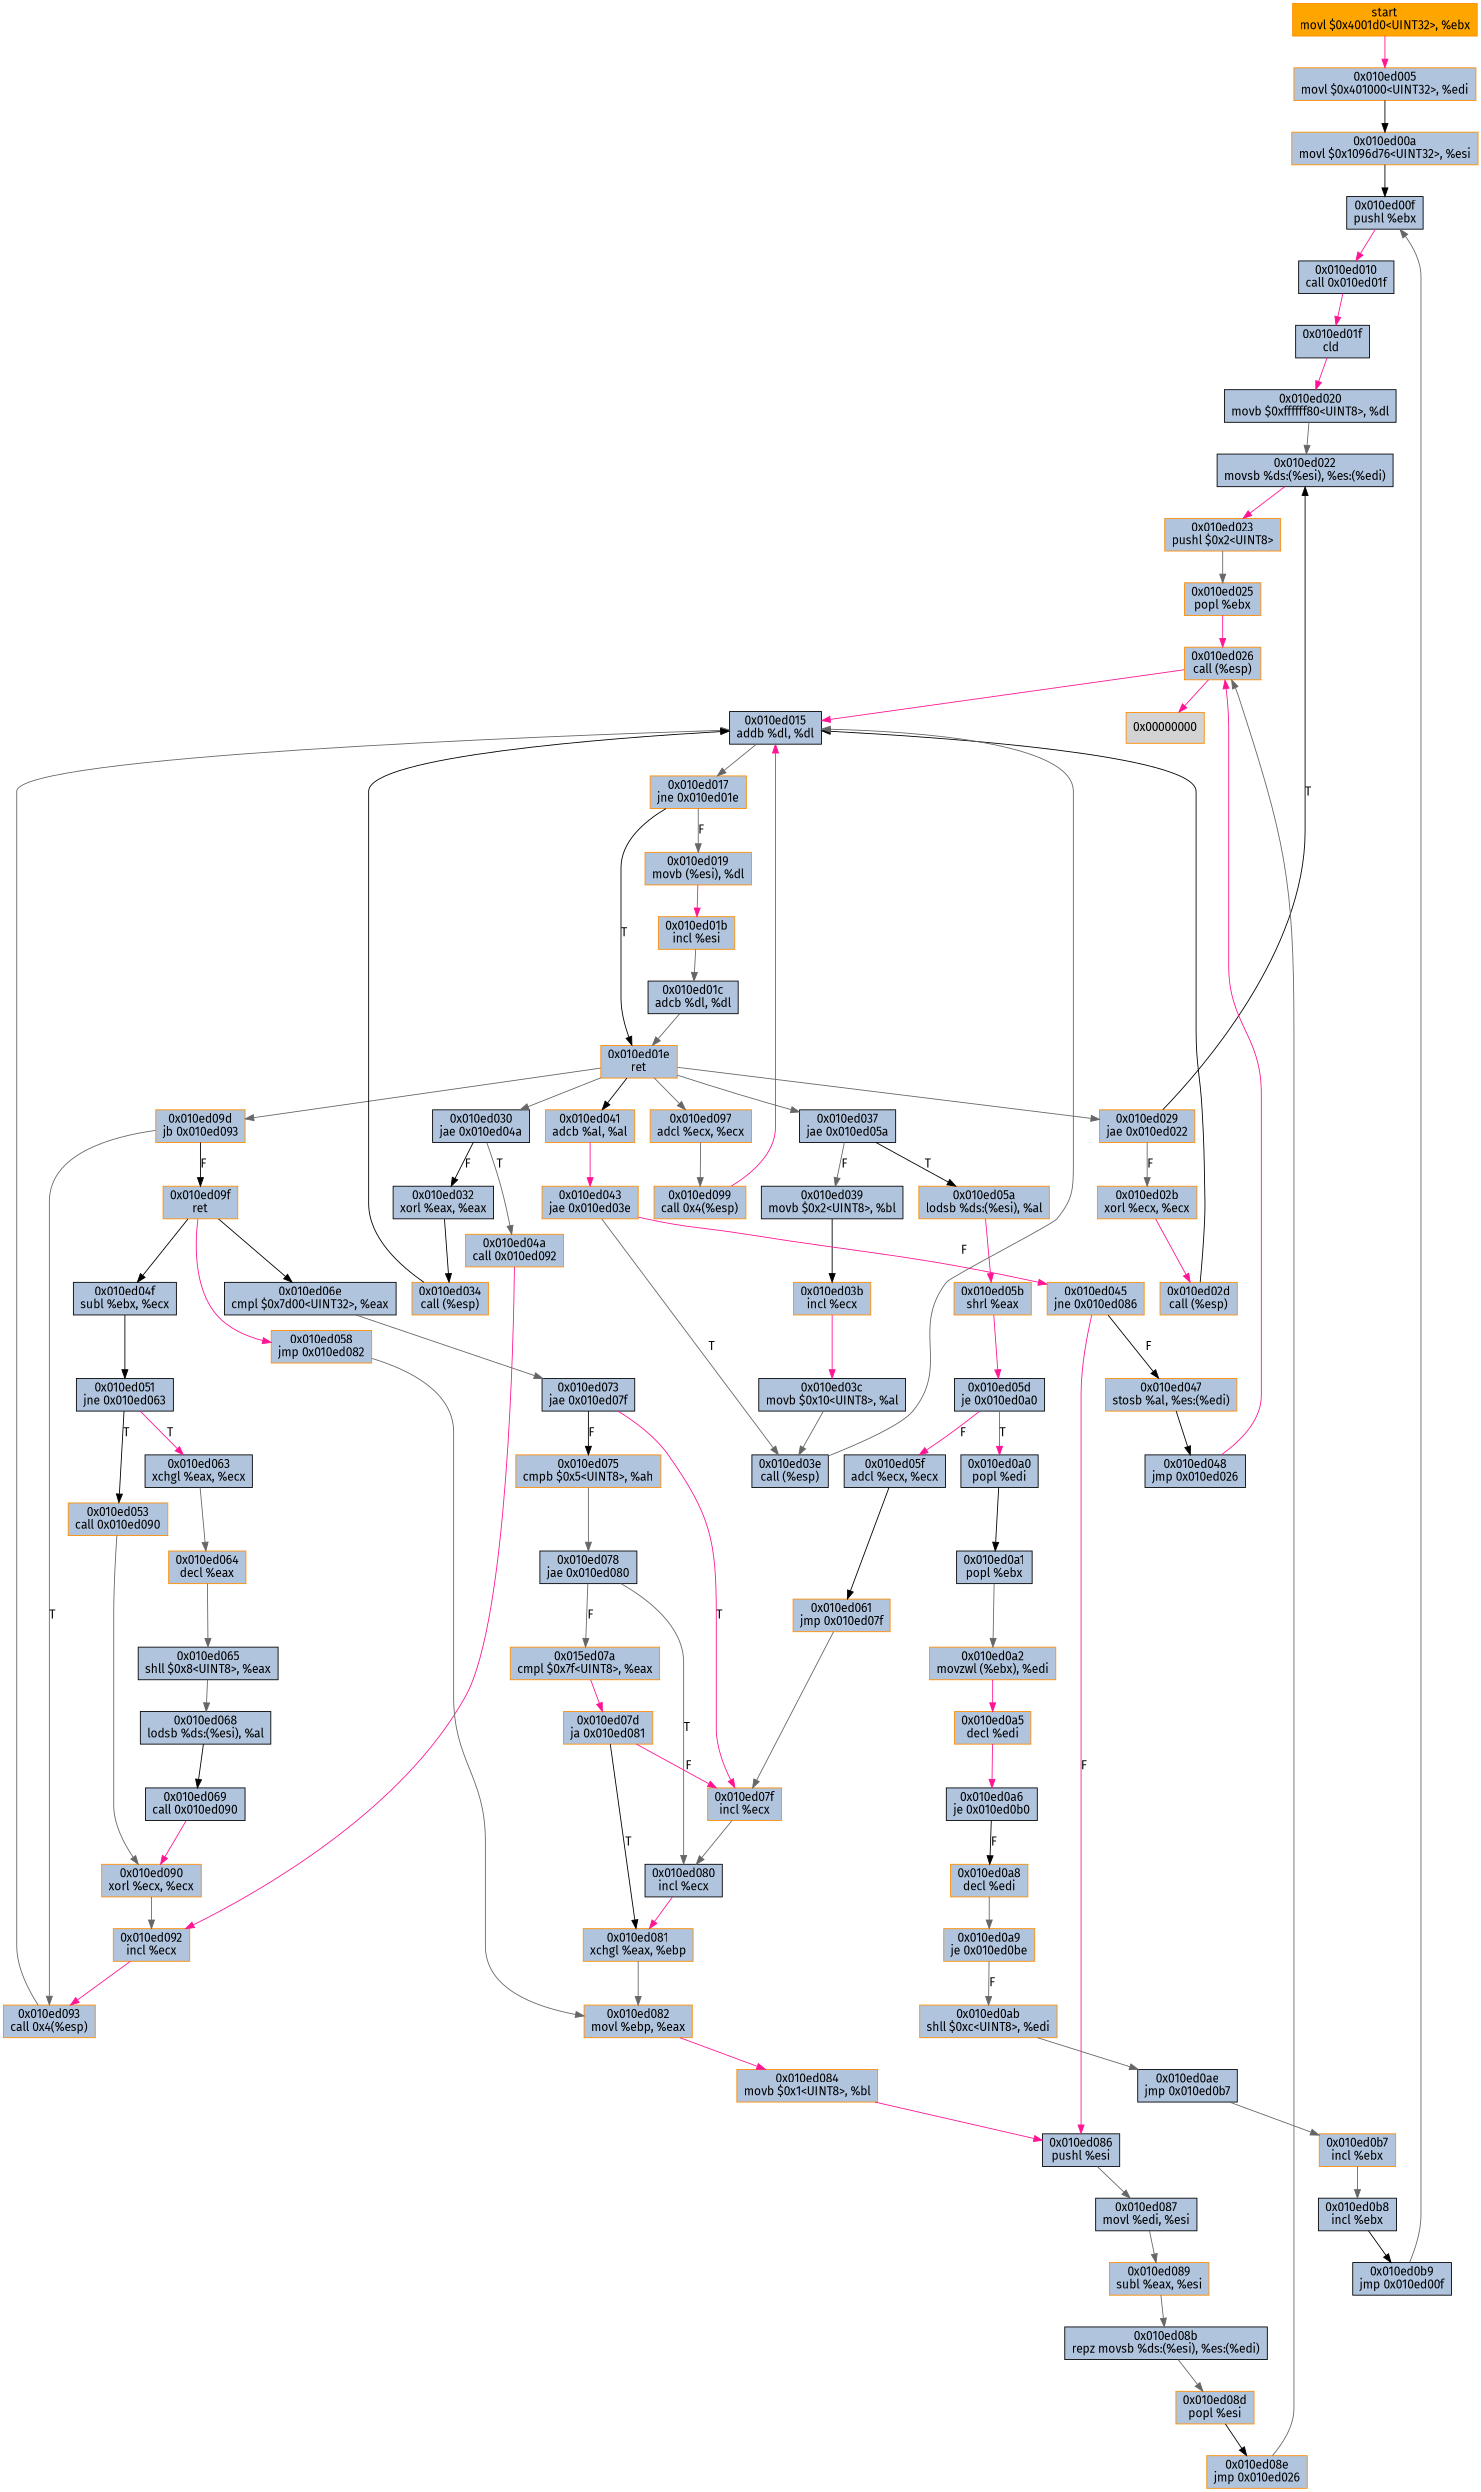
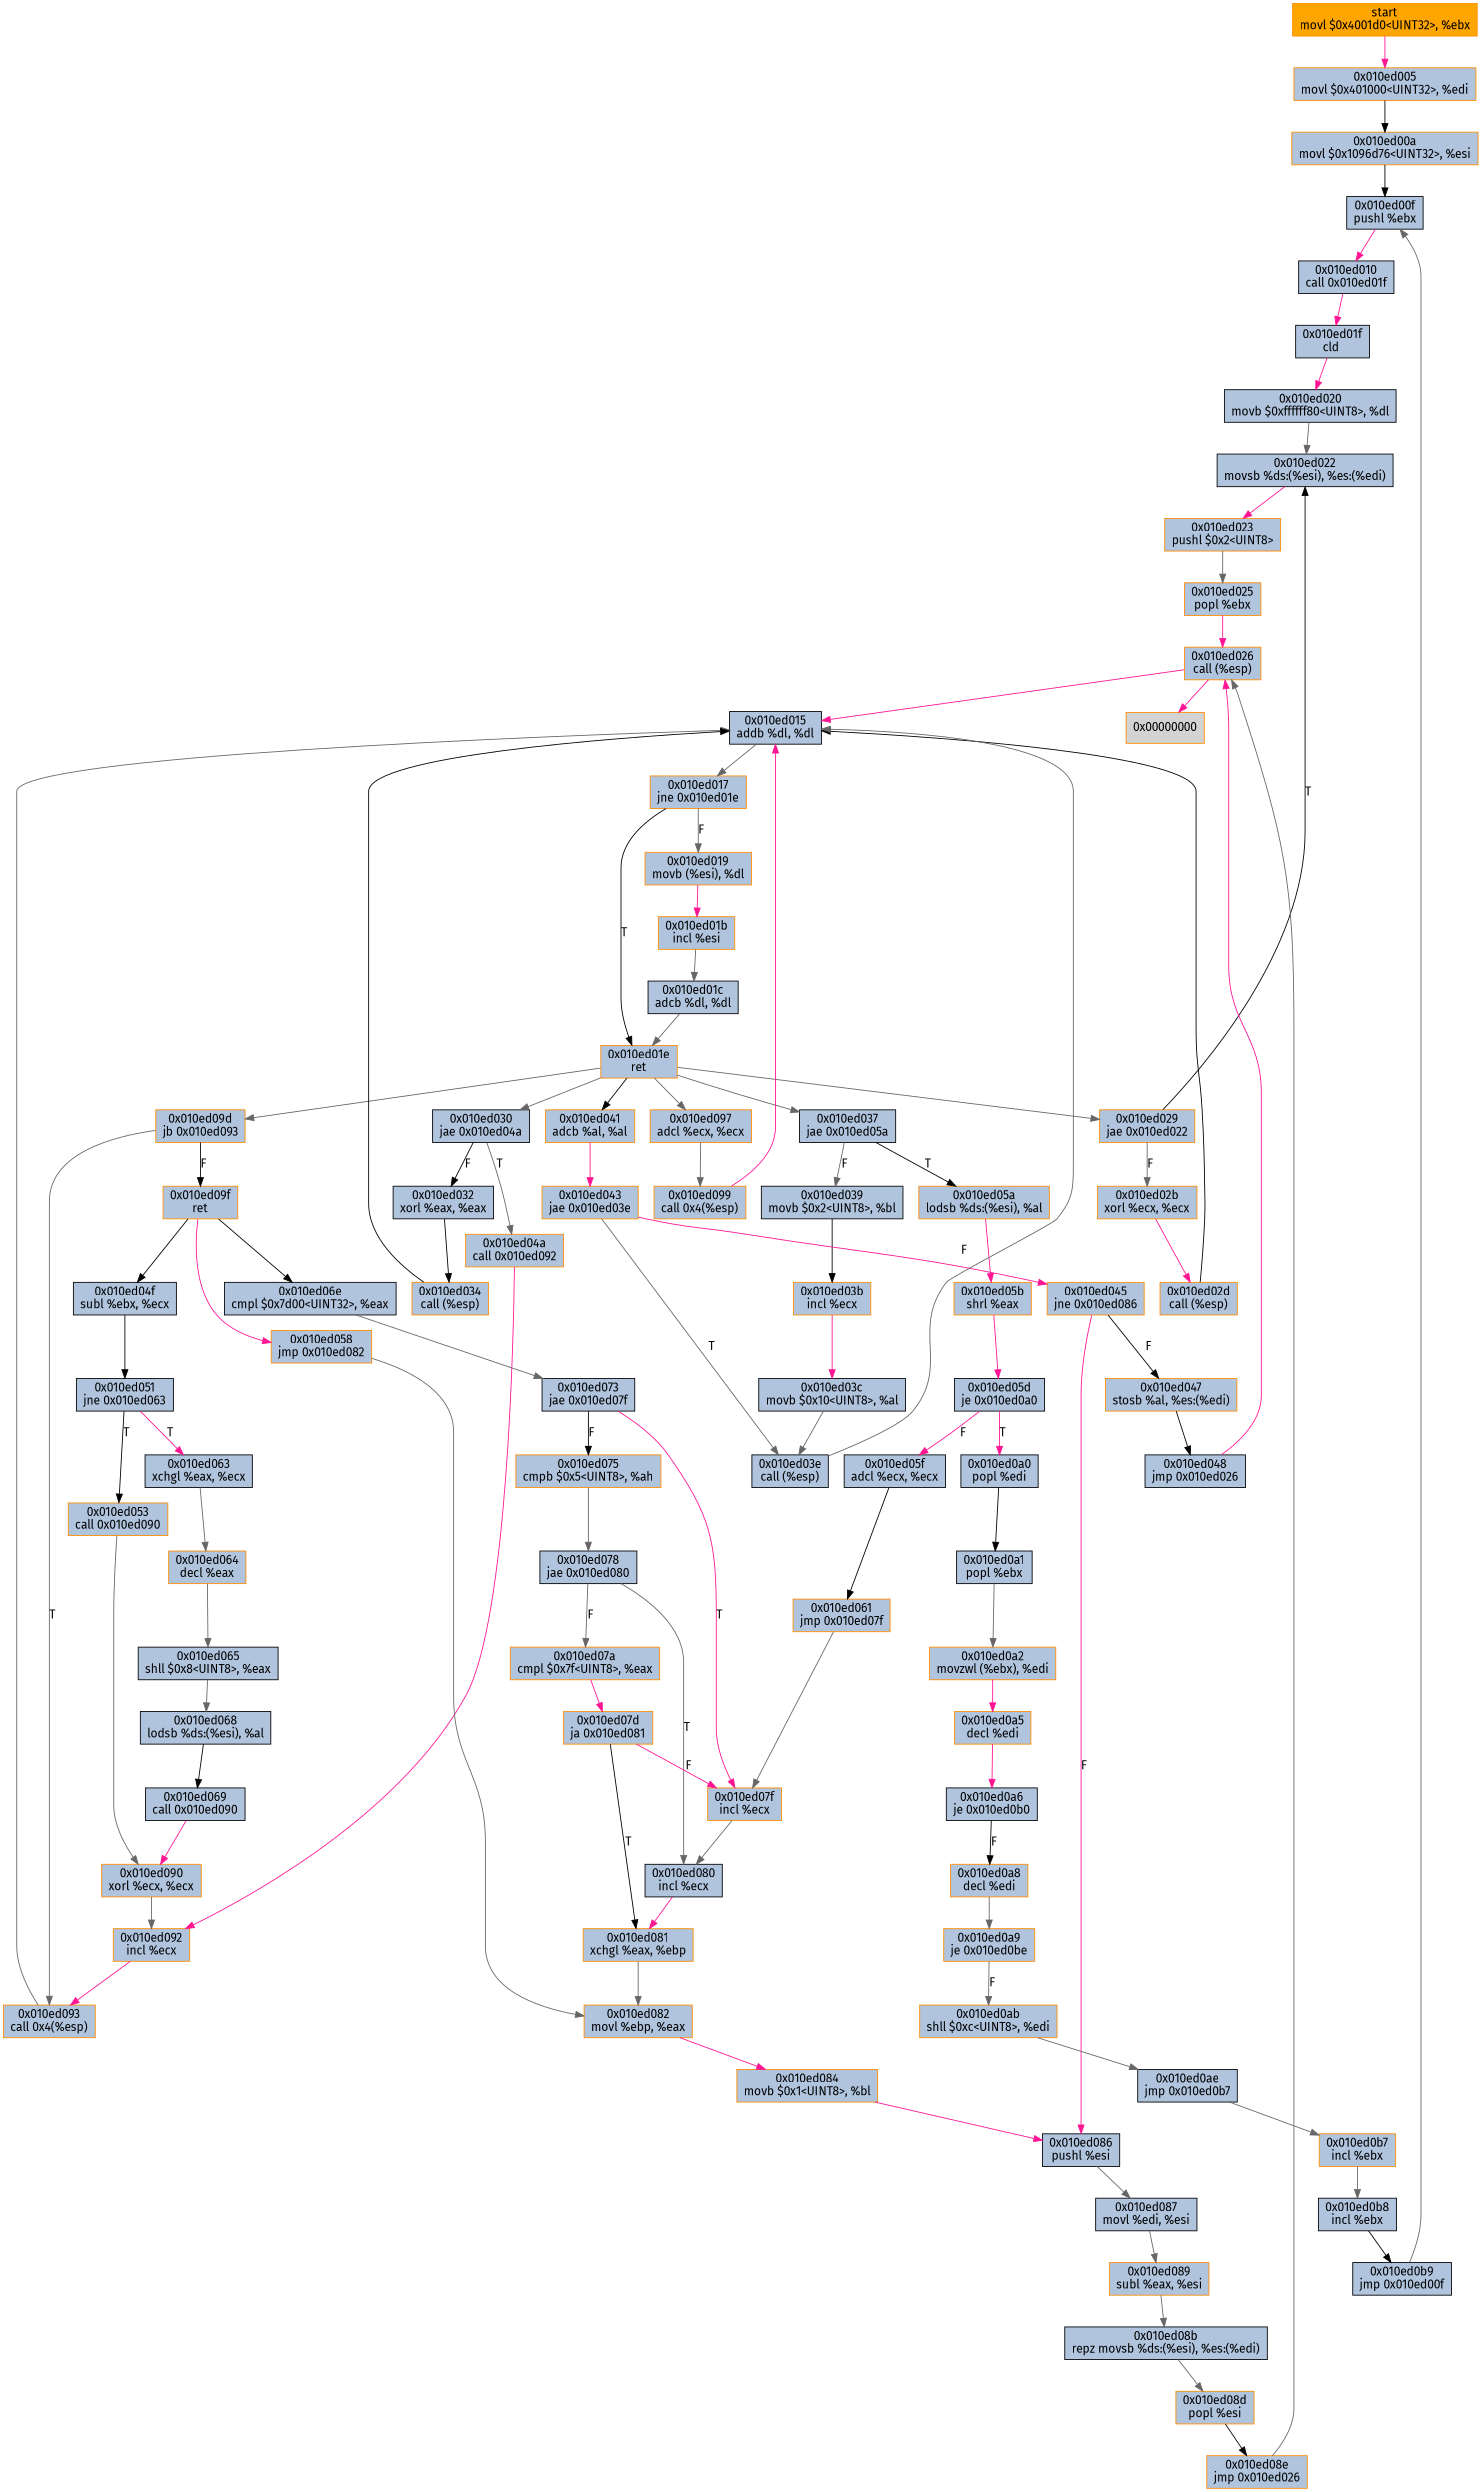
(585, 1663) -> (585, 1663)
